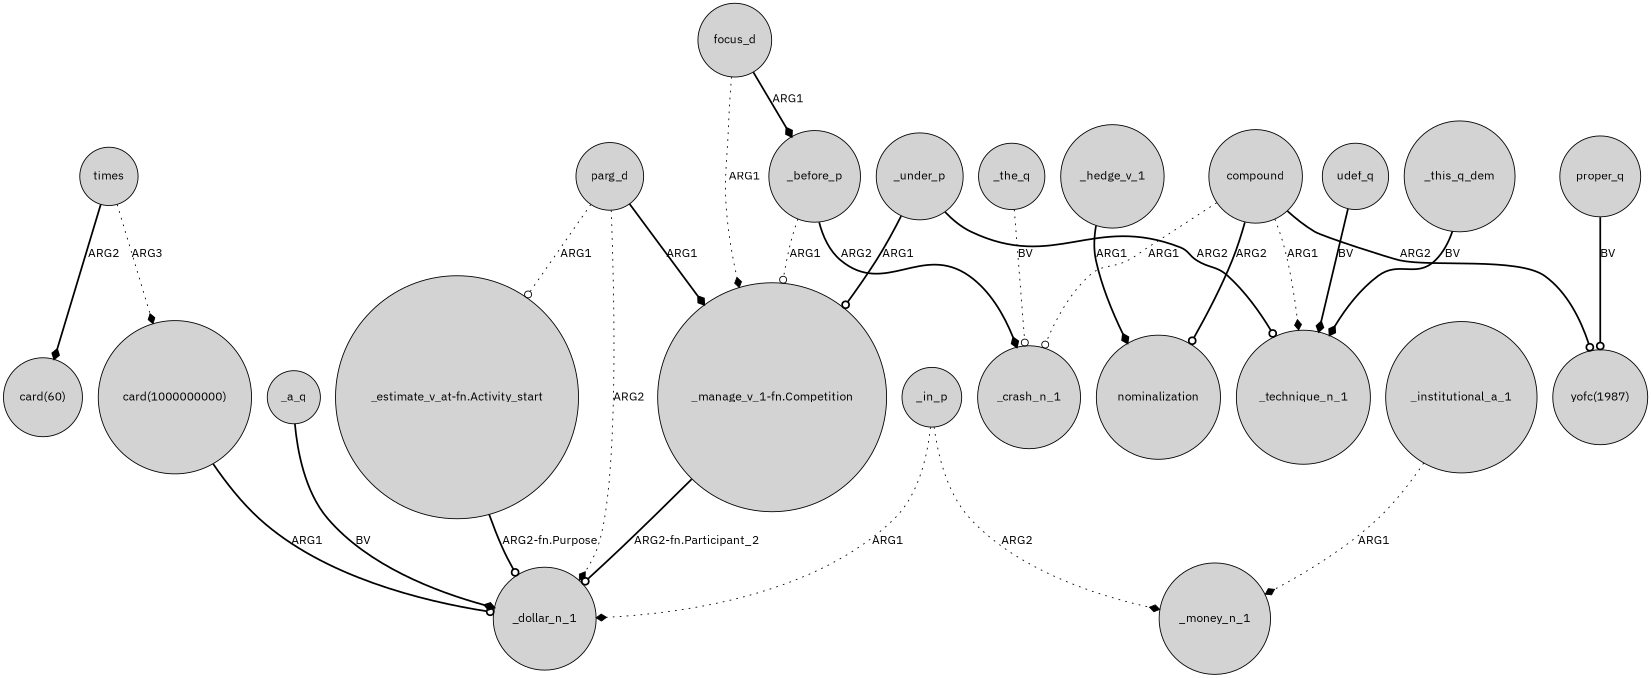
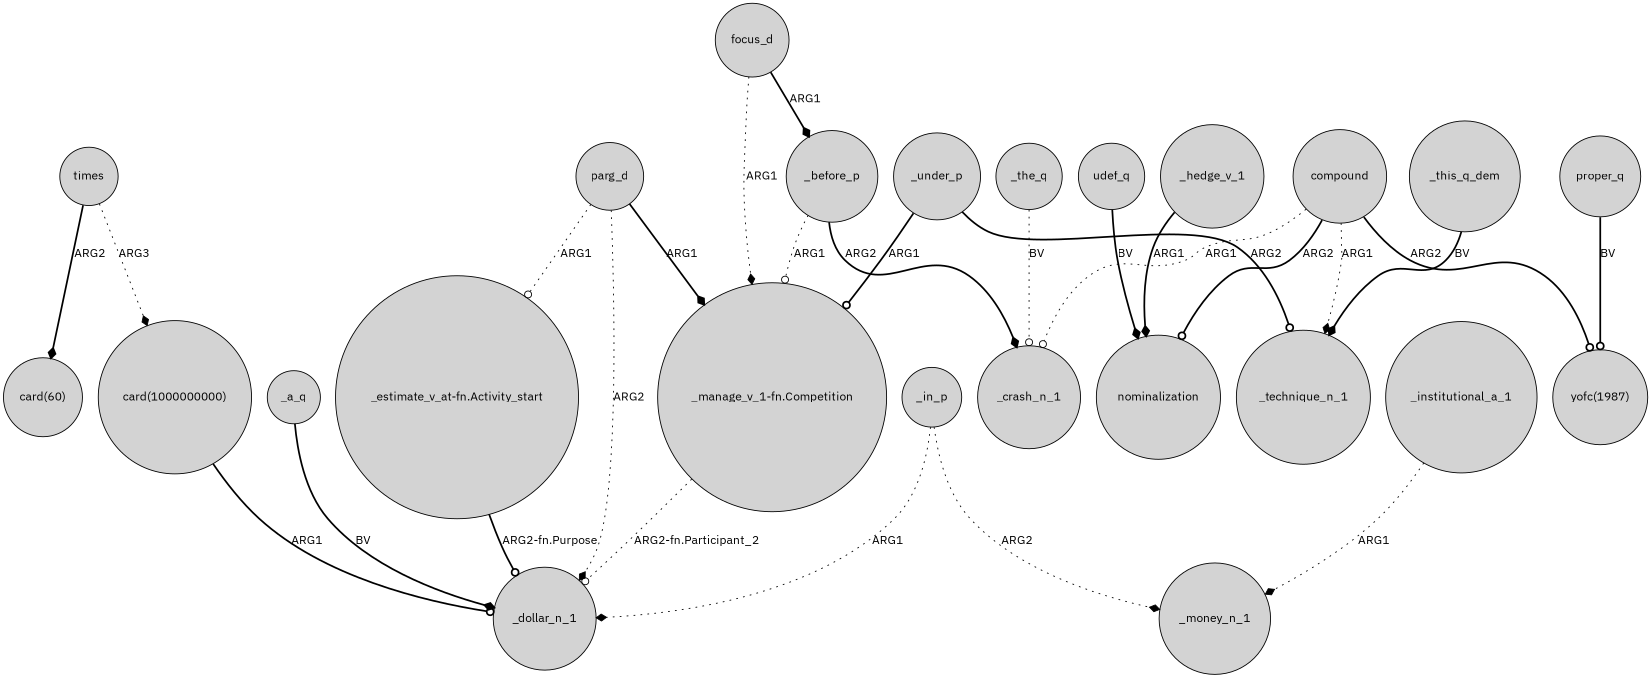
(1335, 265) -> (1120, 270)
(640, 529) -> (640, 529)
